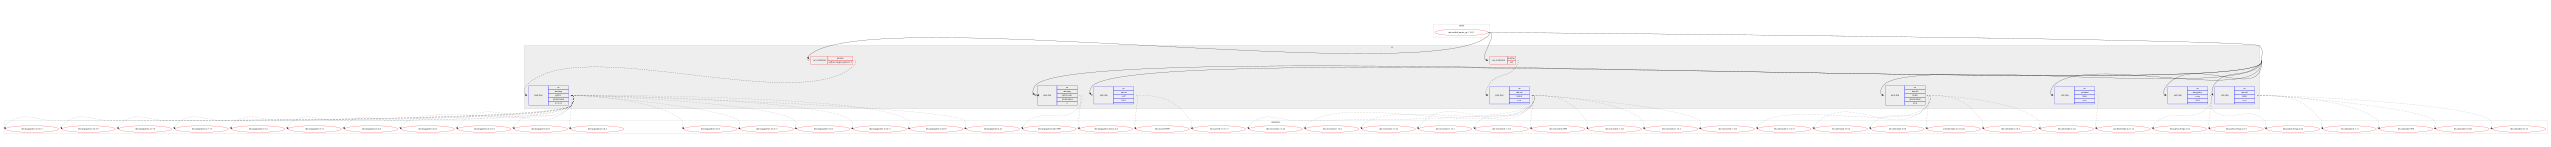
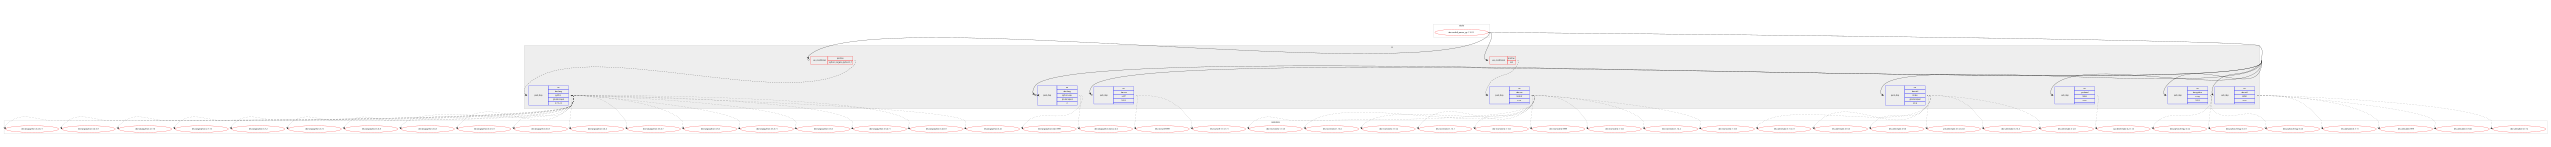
none -> (654, 129)
